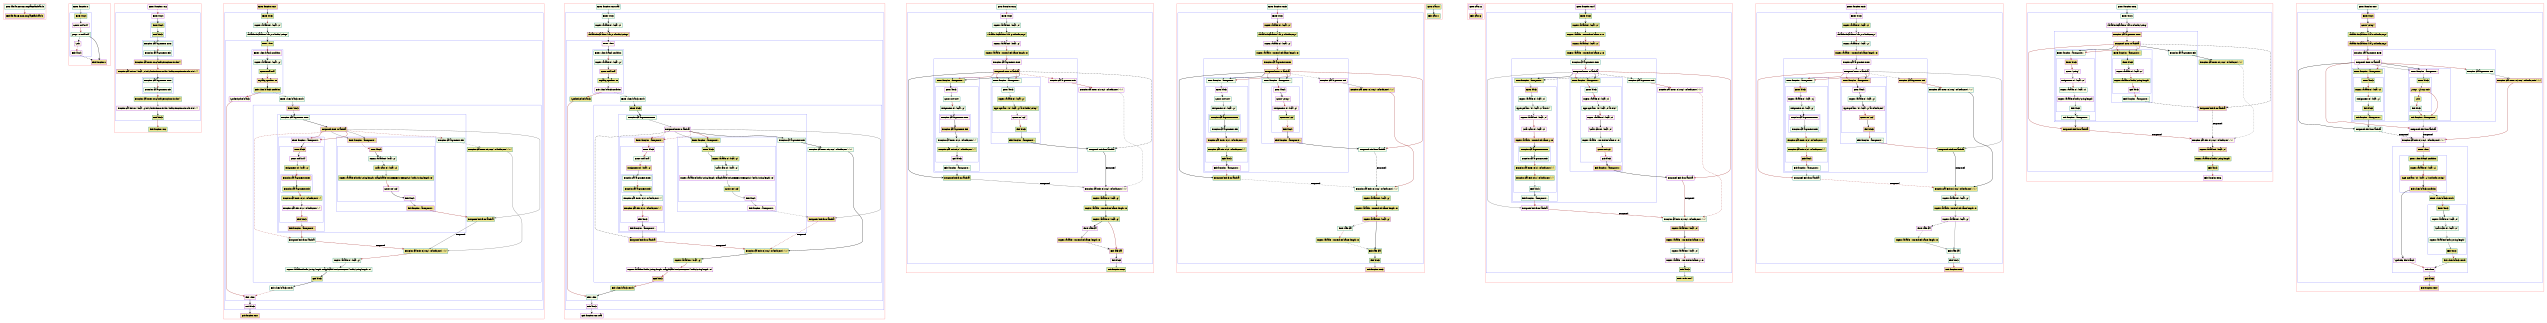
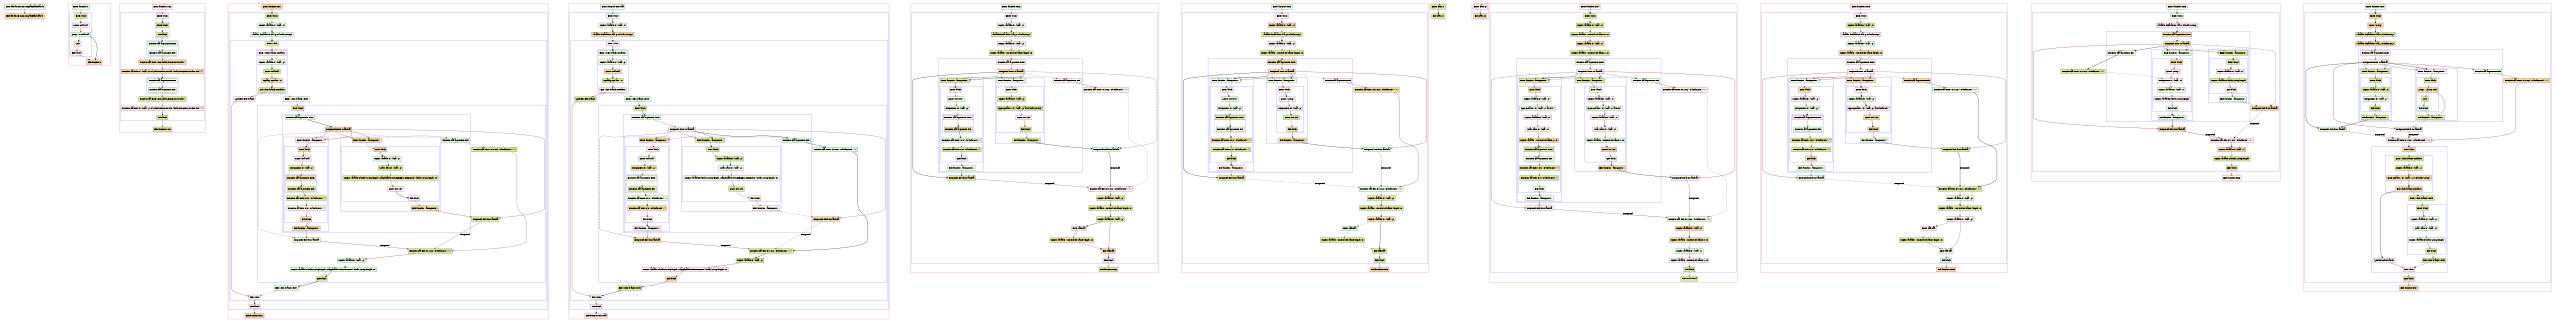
(2249, 104) -> (2133, 74)
